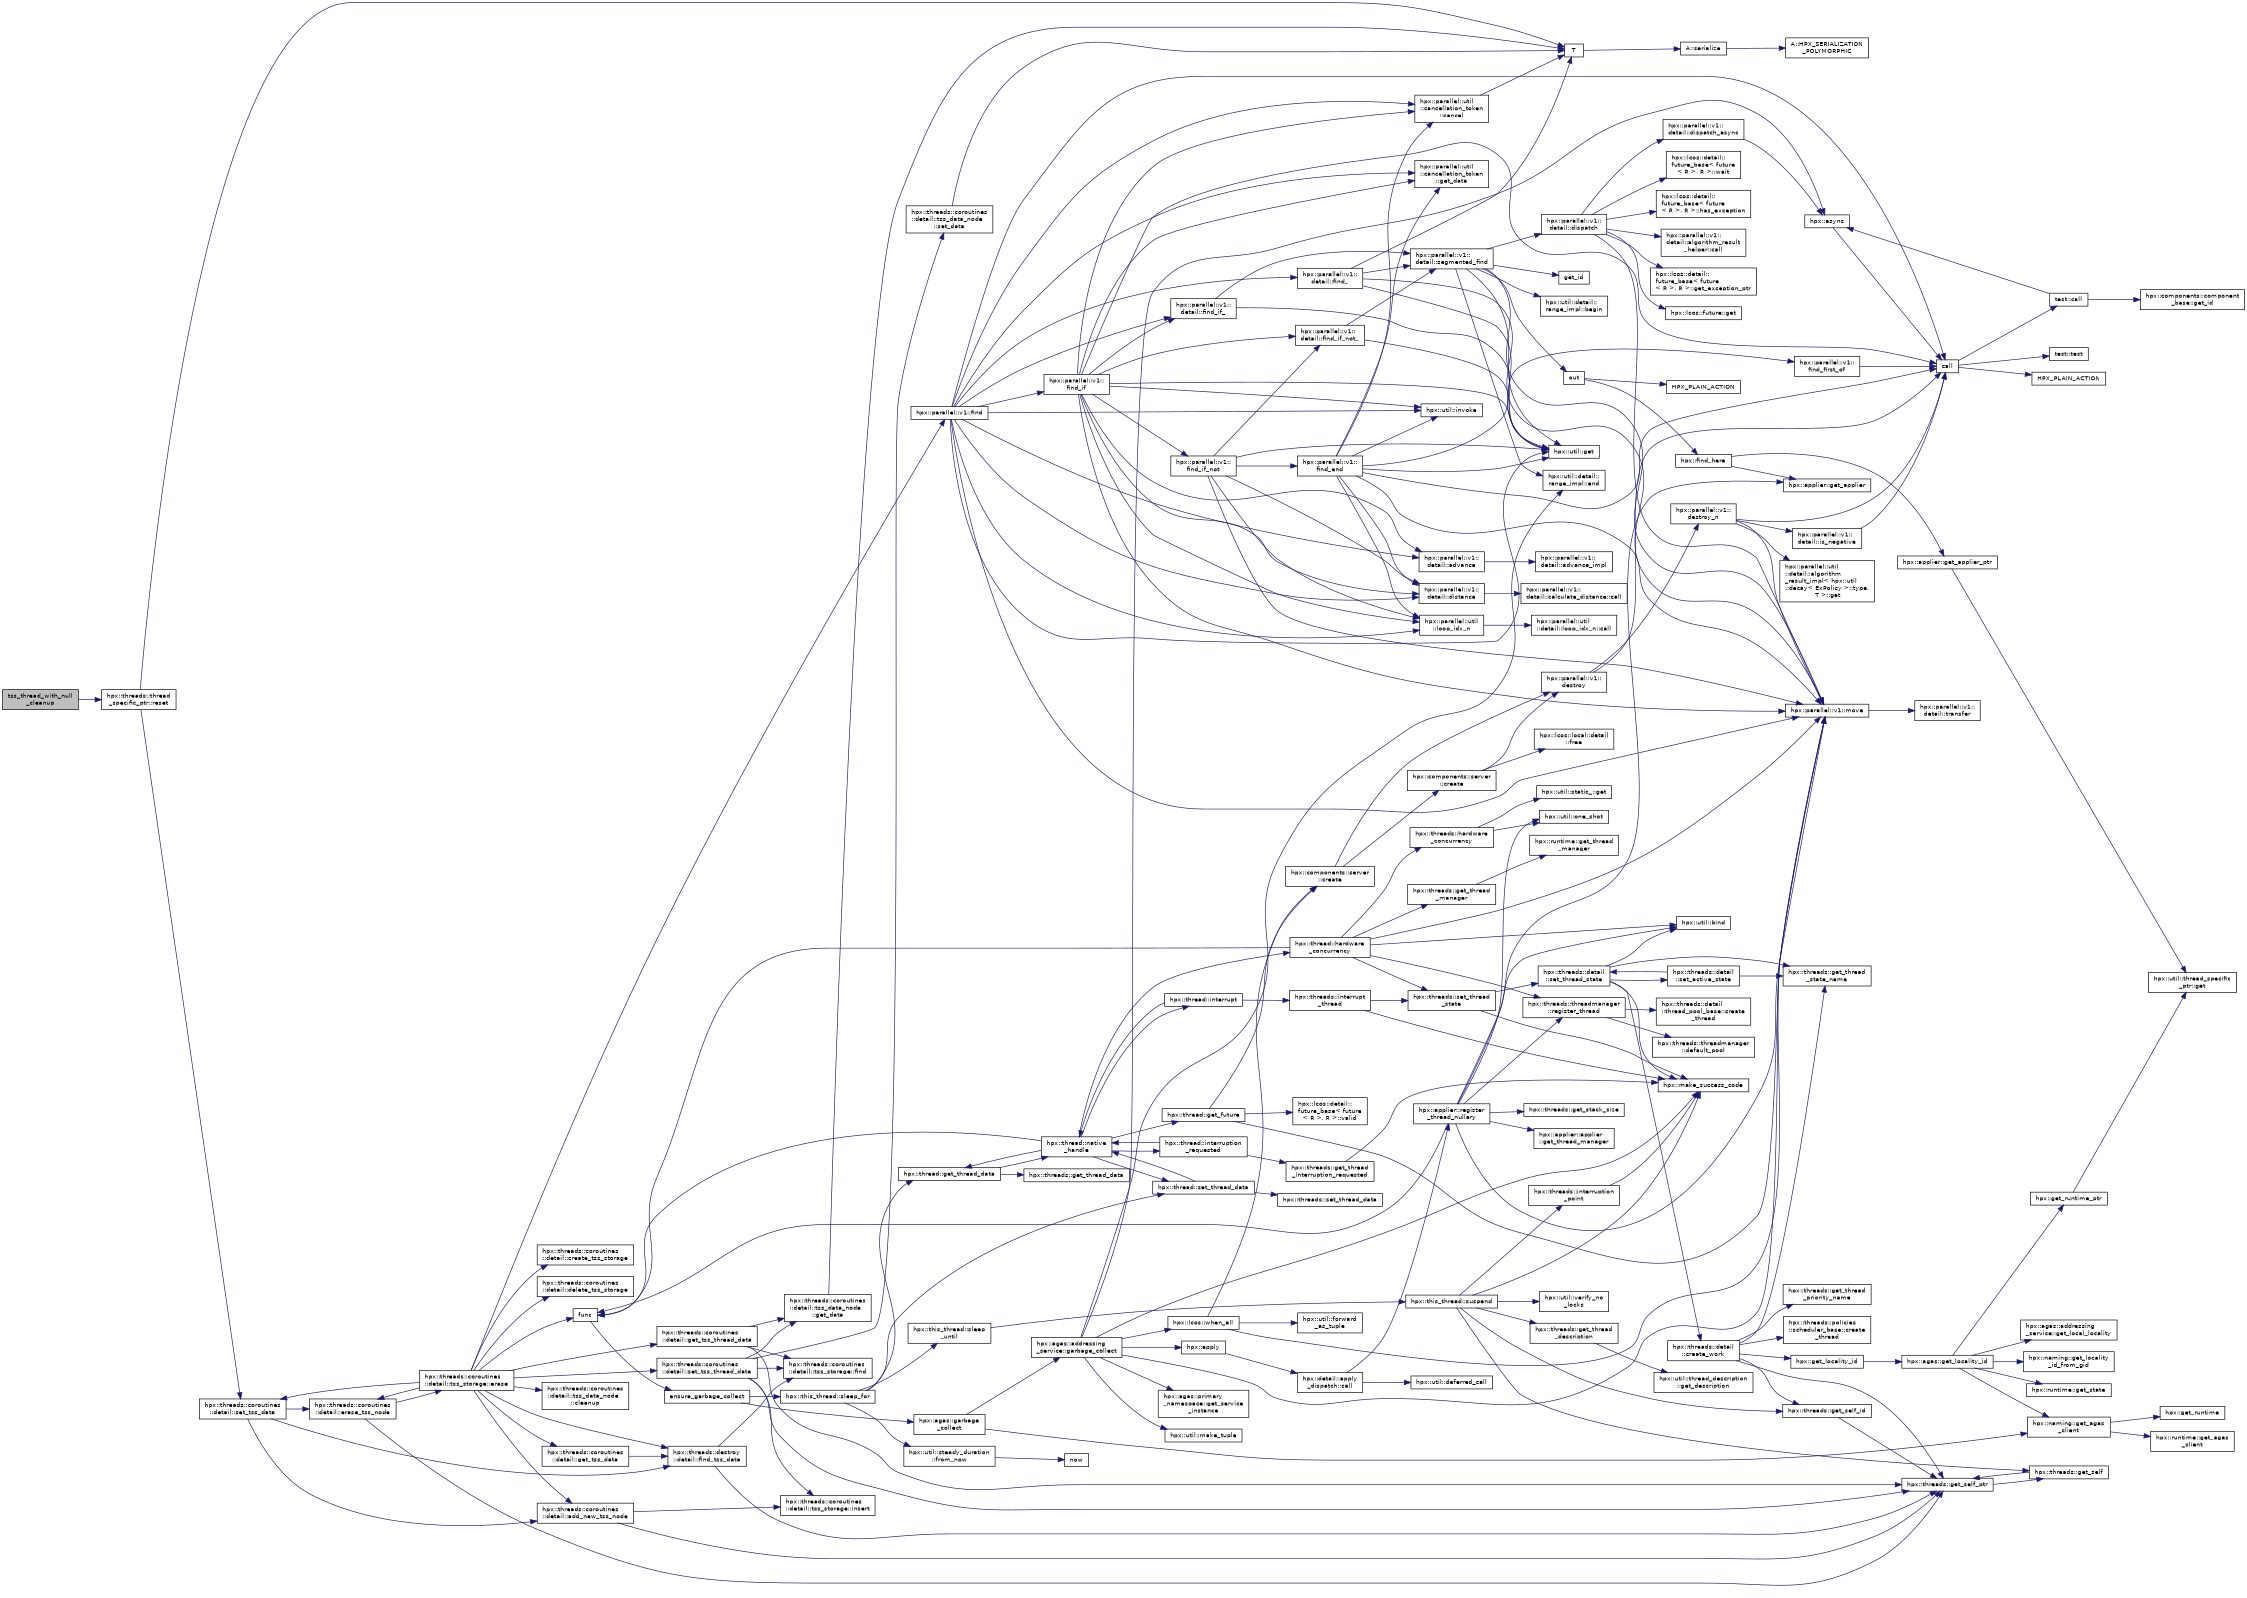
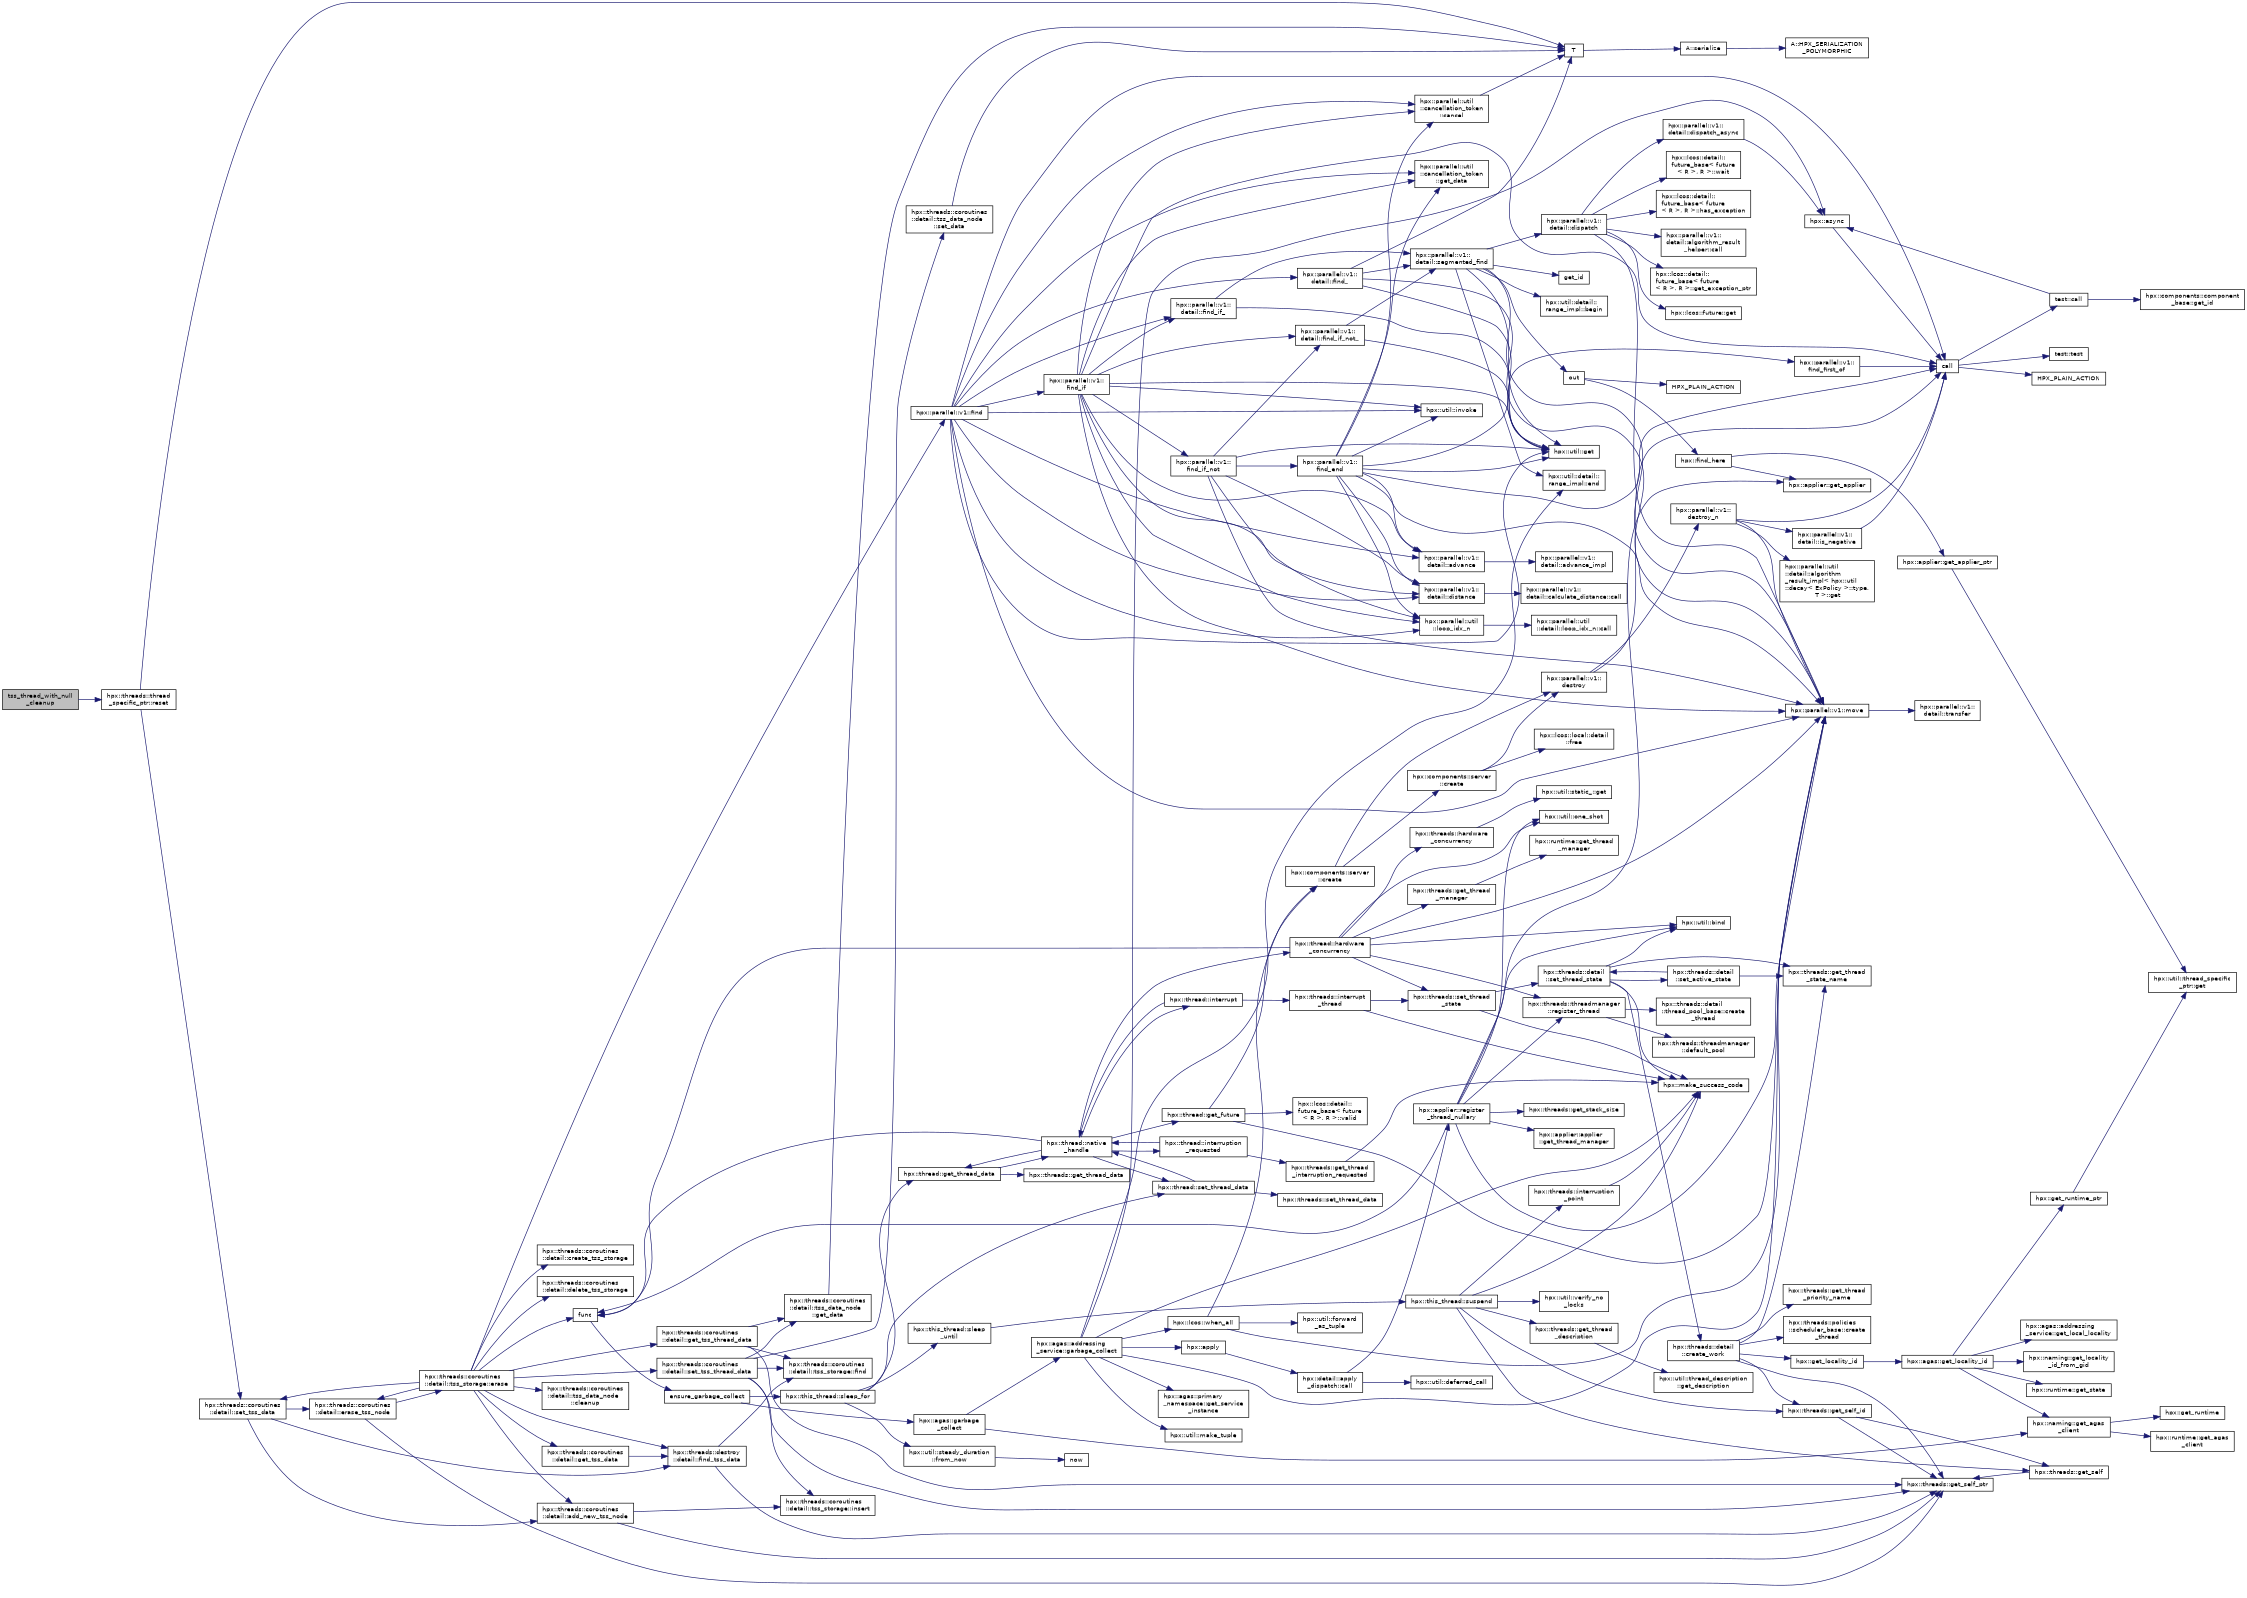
none -> (1394, 515)
(1513, 827) -> (1431, 869)
(2015, 1482) -> (1950, 1439)
